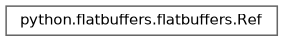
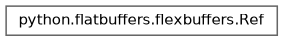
(142, 21) -> (142, 21)
